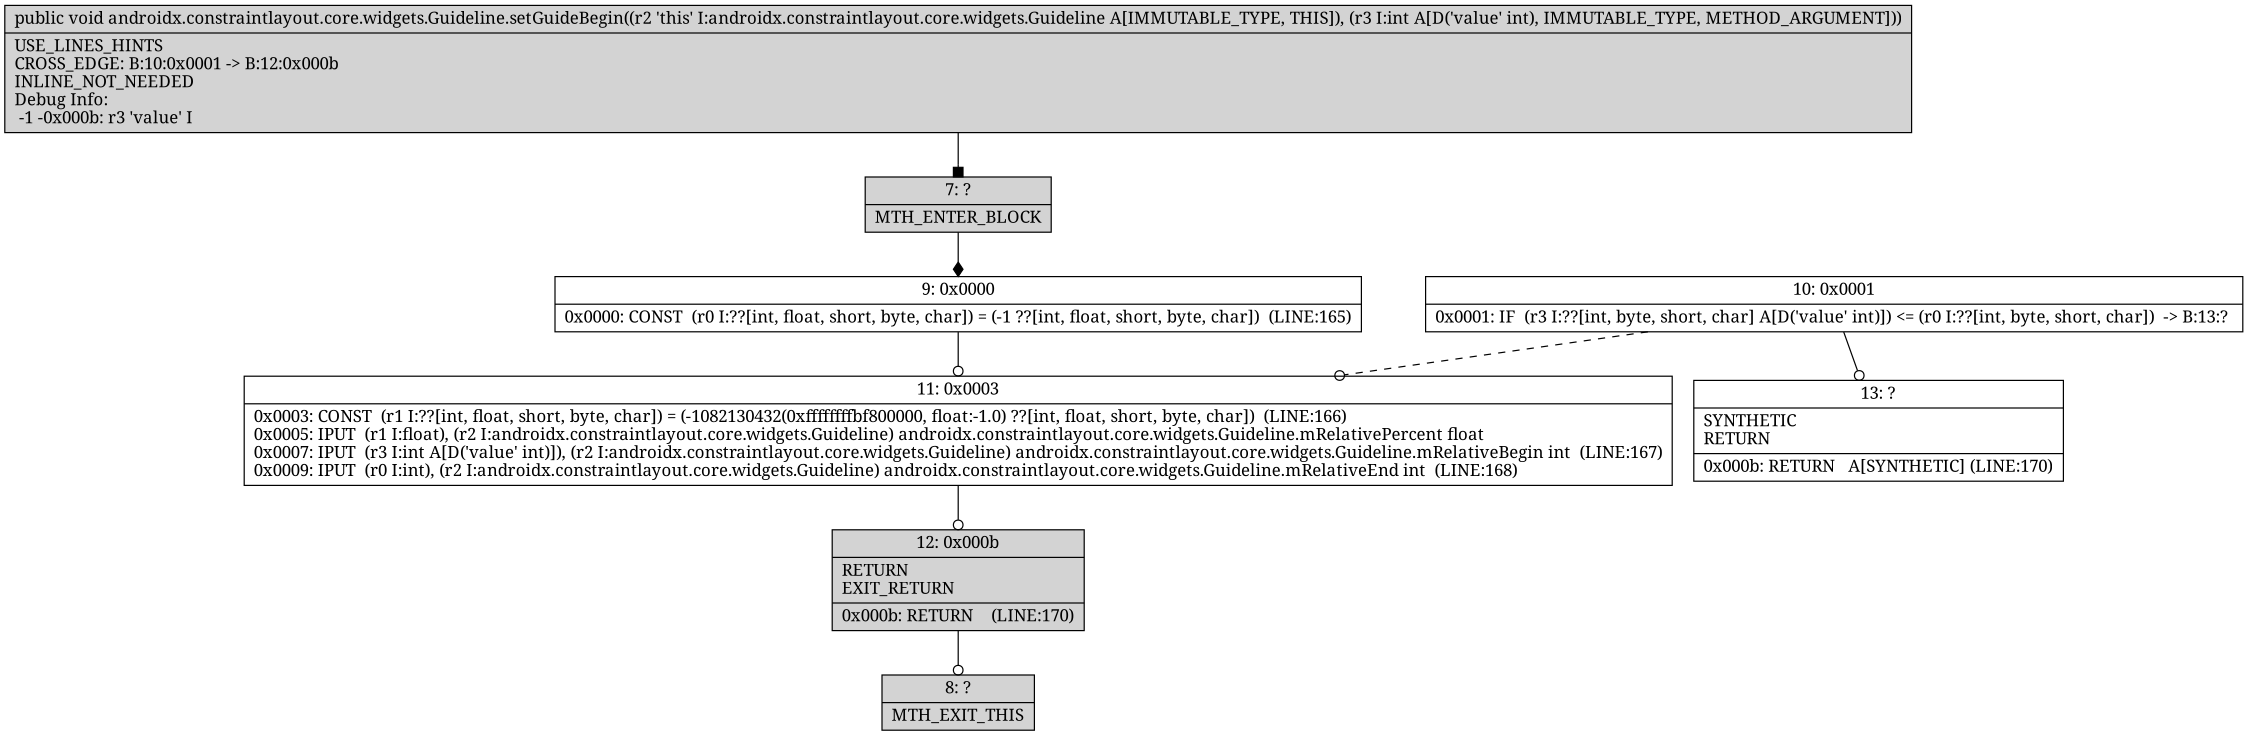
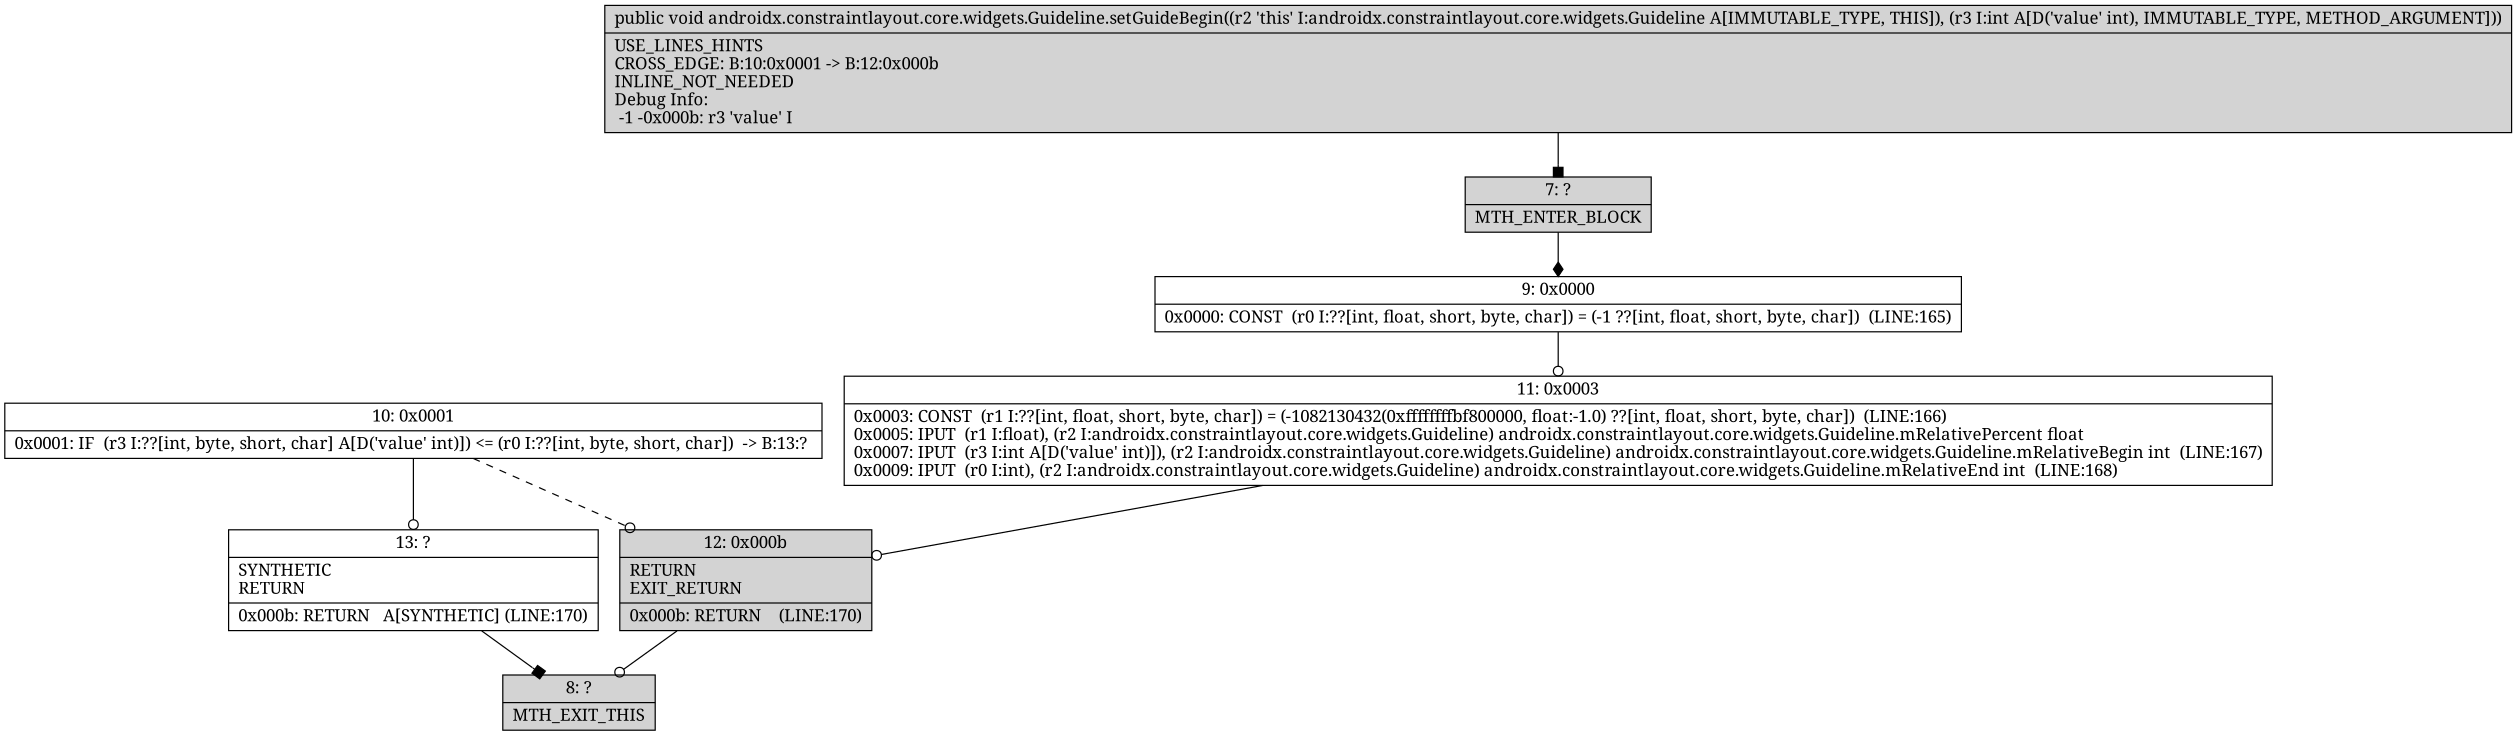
(1496, 353) -> (549, 492)
none -> (507, 649)
